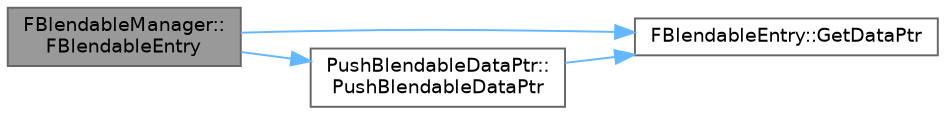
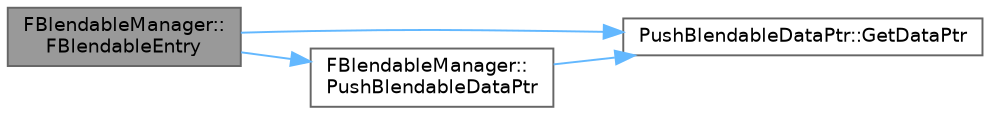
(786, 37) -> (803, 37)
(438, 78) -> (432, 78)
